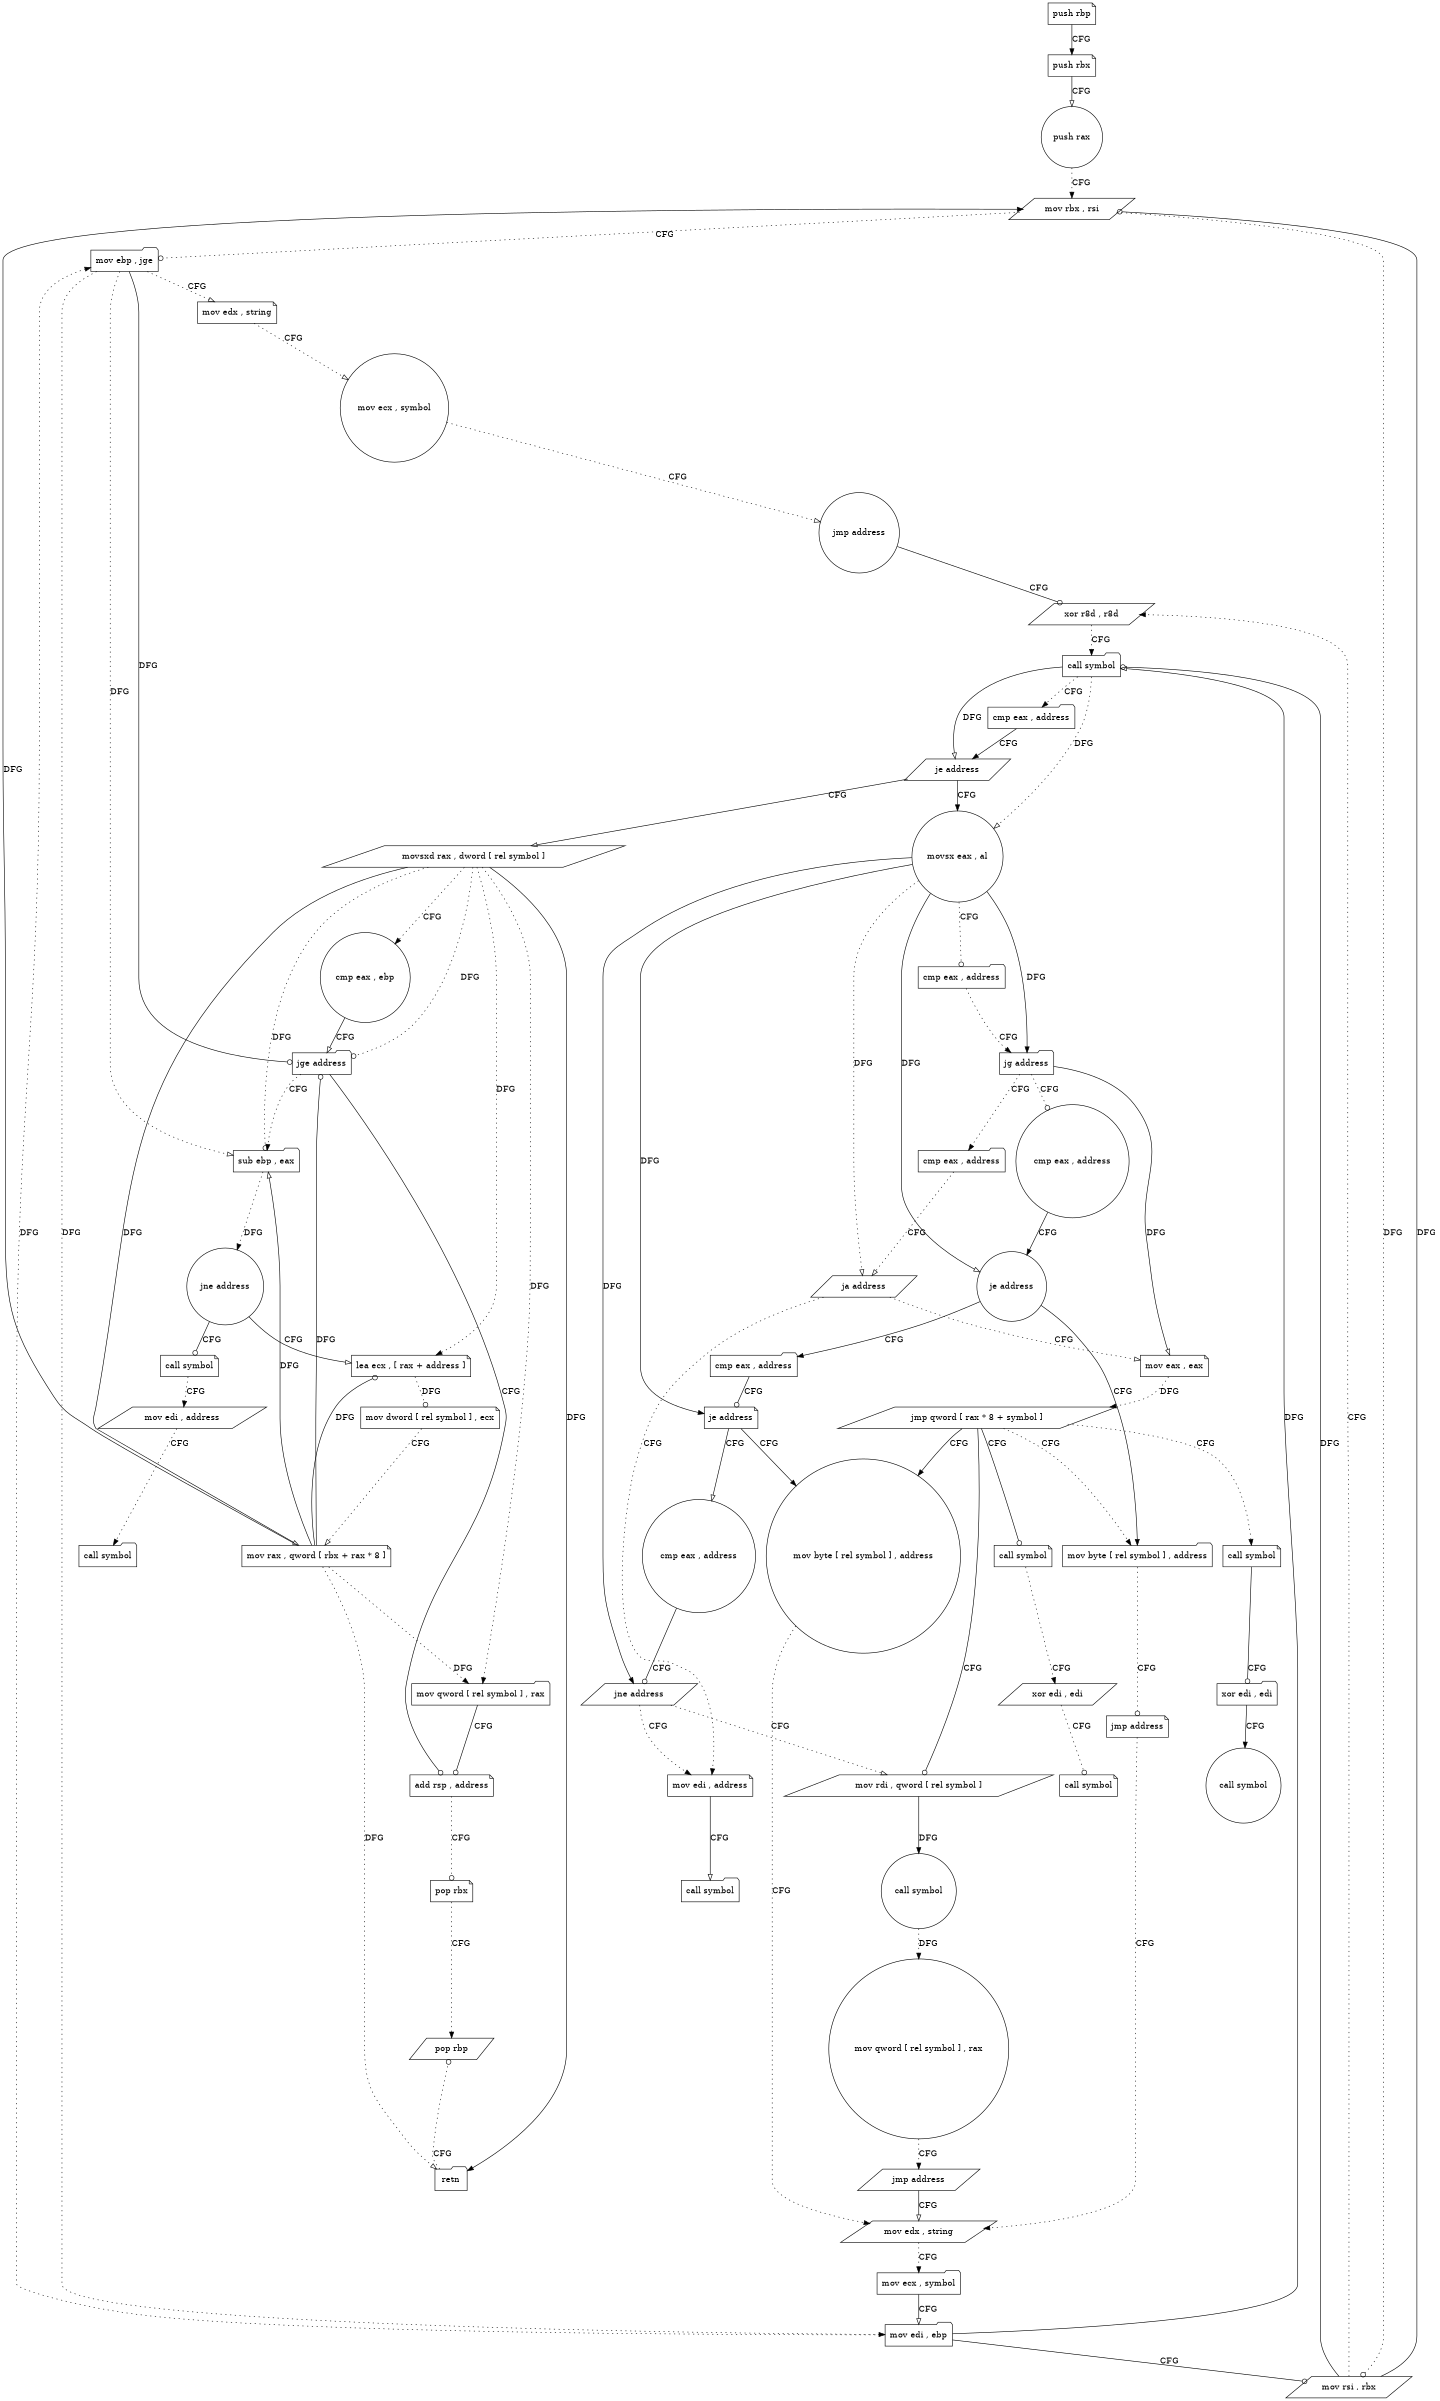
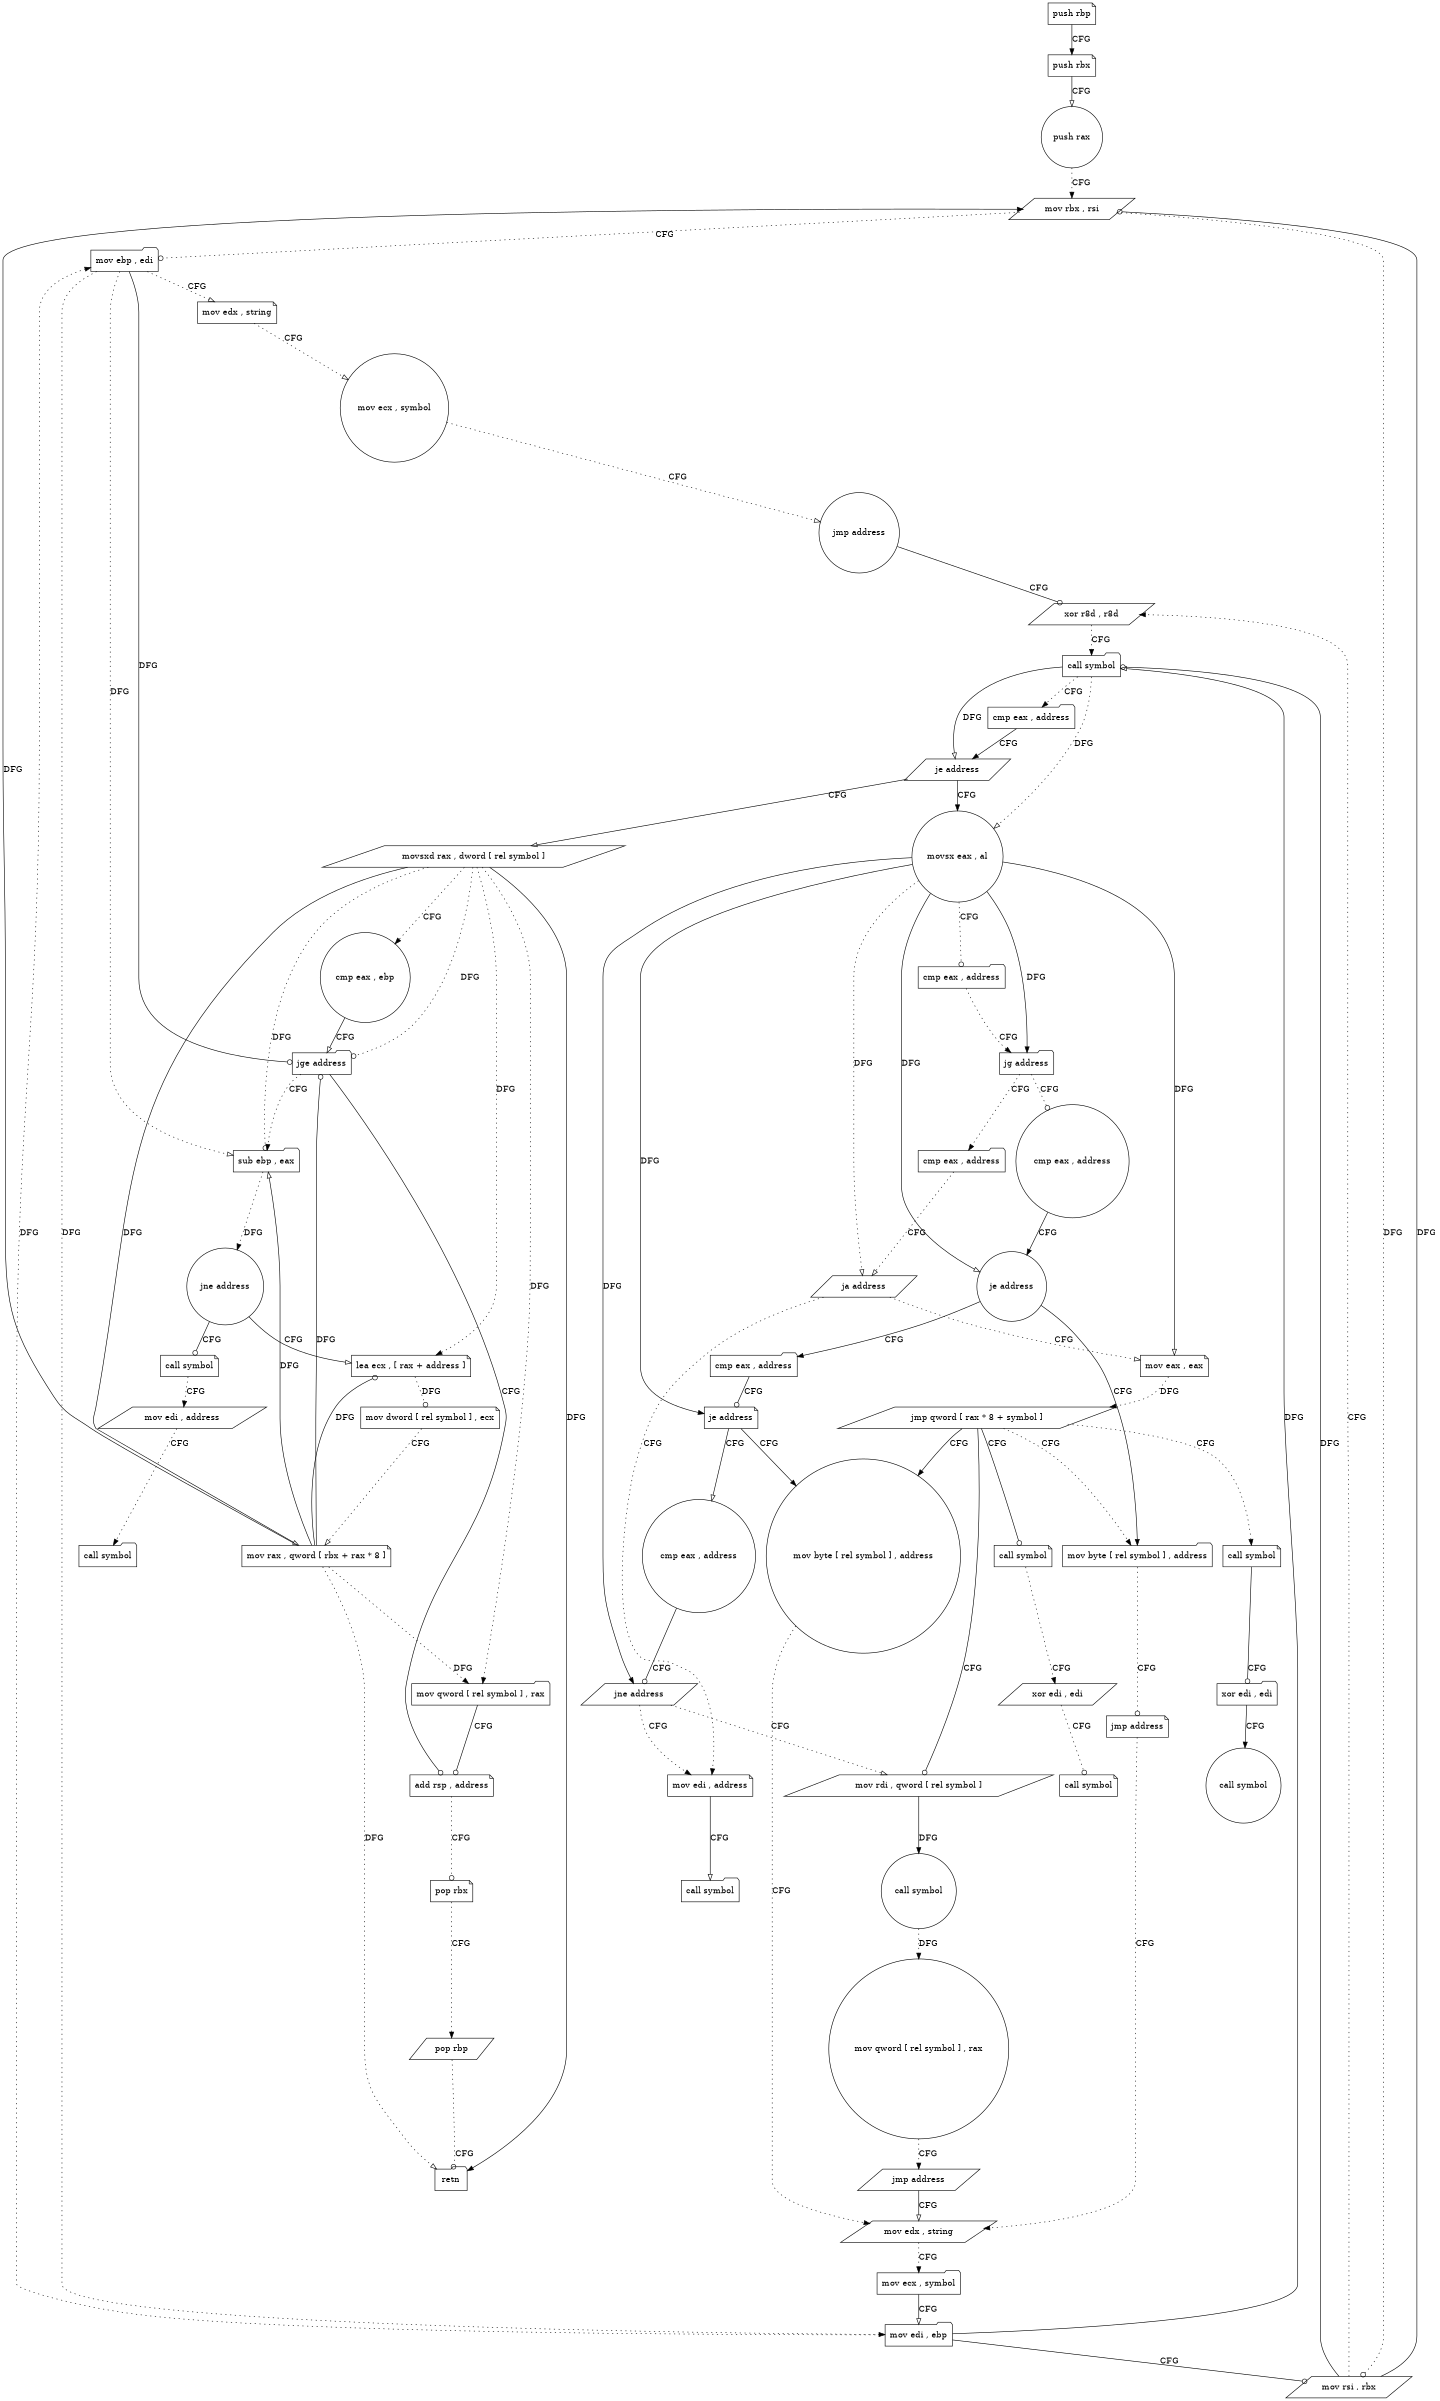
(125, 261) -> (125, 261)
(1149, 1180) -> (1174, 1051)
(437, 2117) -> (454, 2112)
